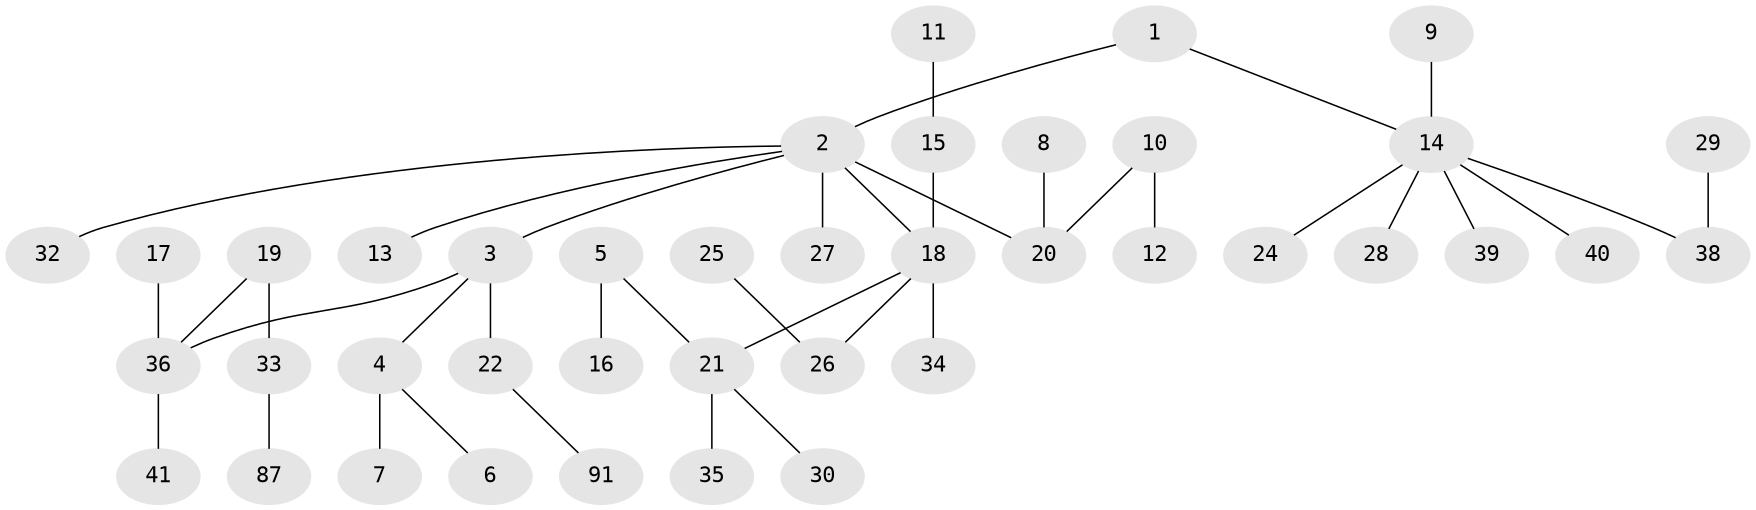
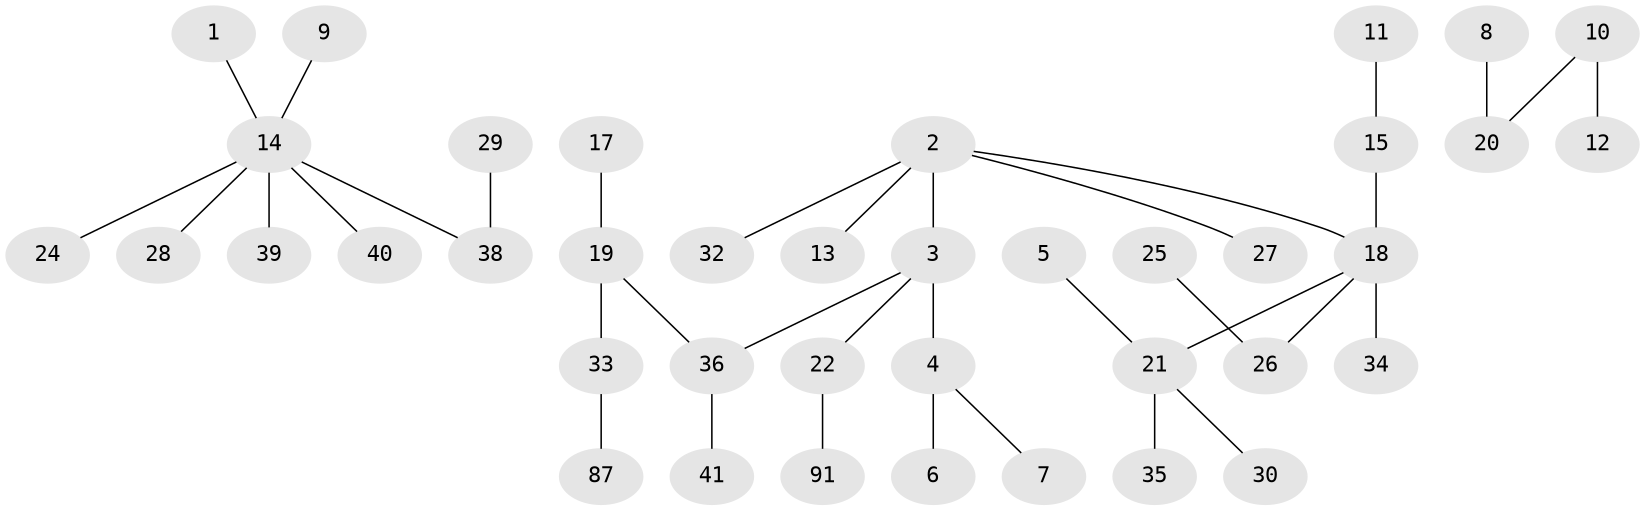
(984, 81) -> none
(922, 194) -> none
(158, 311) -> (601, 200)
(601, 366) -> none
